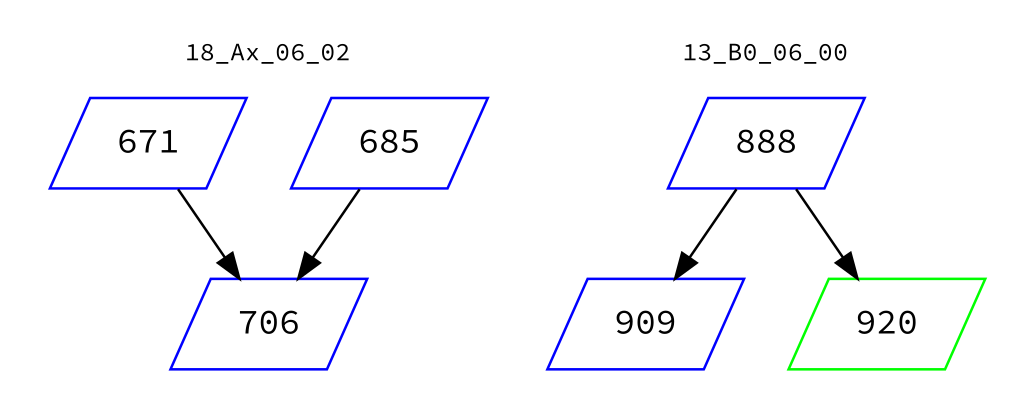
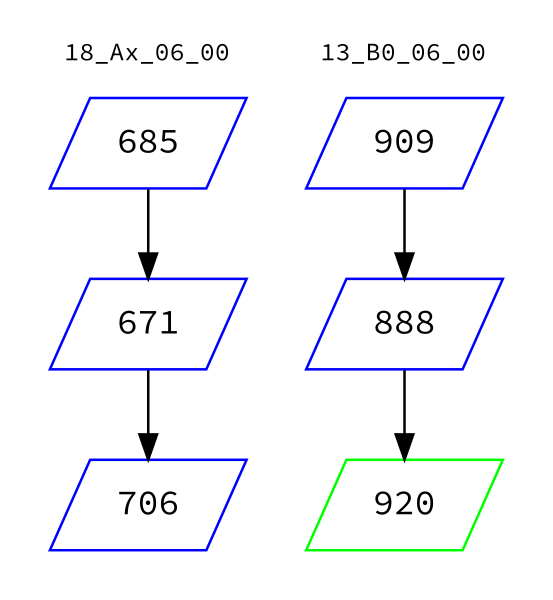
(269, 54) -> (148, 54)
(336, 223) -> (148, 221)
(713, 223) -> (405, 221)
